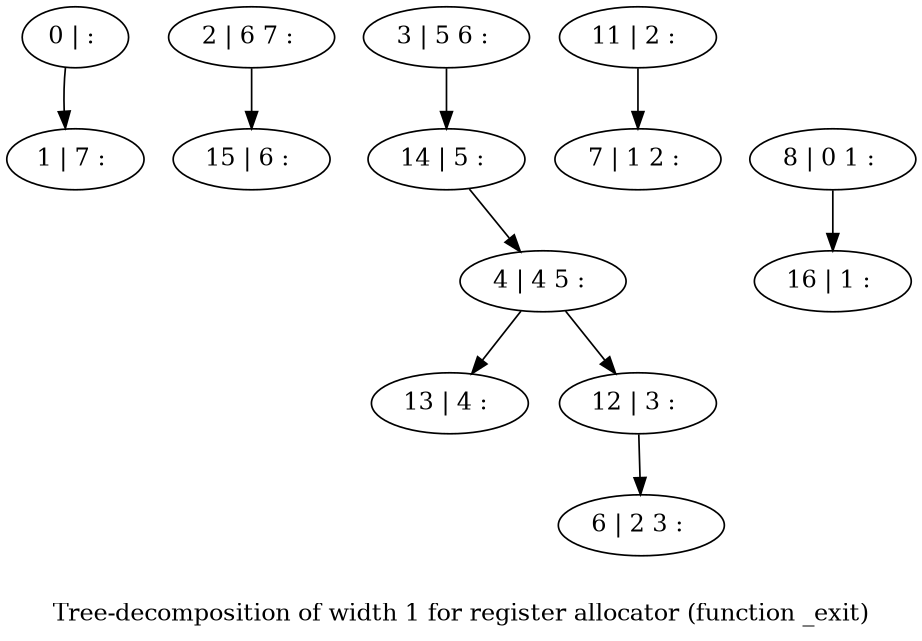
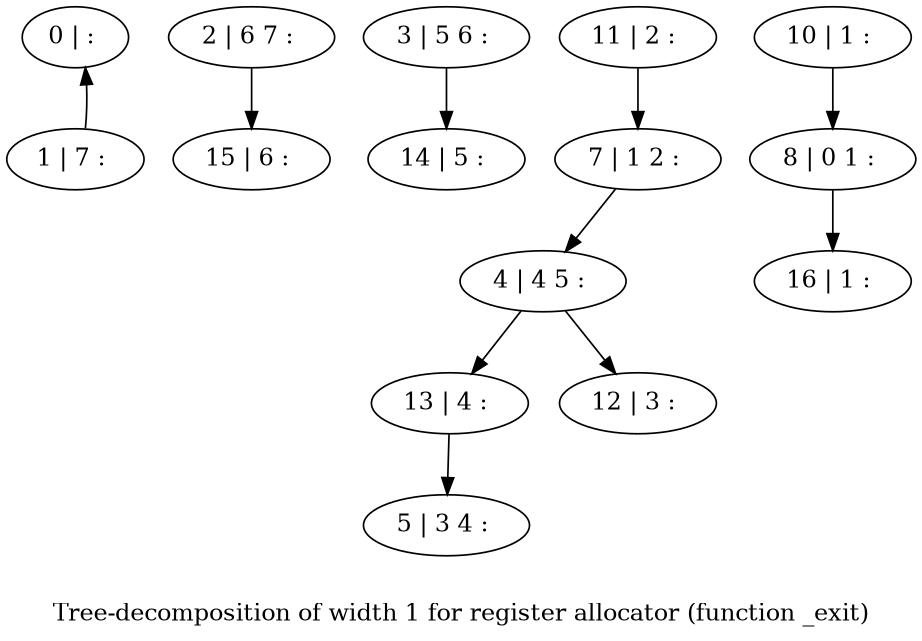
none -> (833, 37)
(64, 89) -> (87, 107)
(489, 214) -> (596, 214)
none -> (446, 525)
(641, 525) -> none
